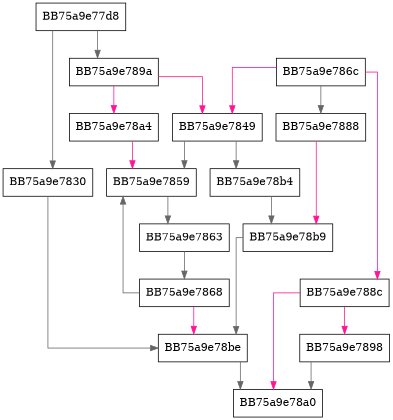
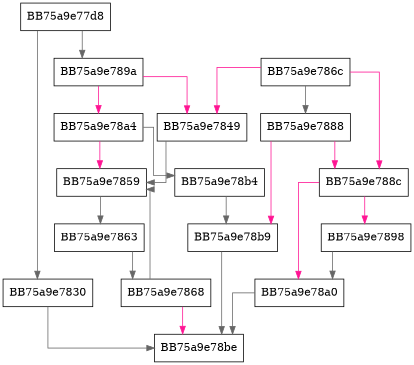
(236, 151) -> (154, 153)
none -> (335, 151)
(240, 372) -> (233, 299)
